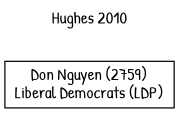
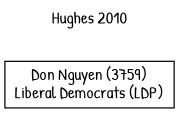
(90, 85) -> (90, 85)
